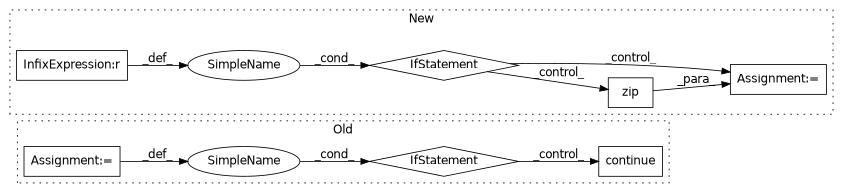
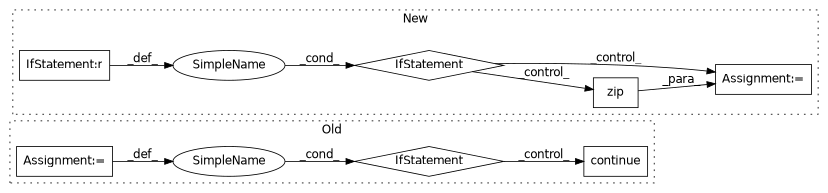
(72, 65) -> (65, 65)
